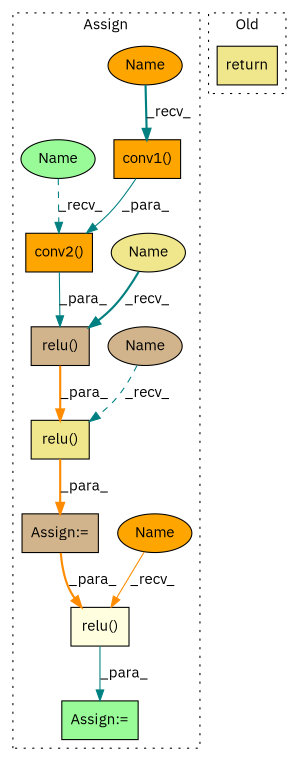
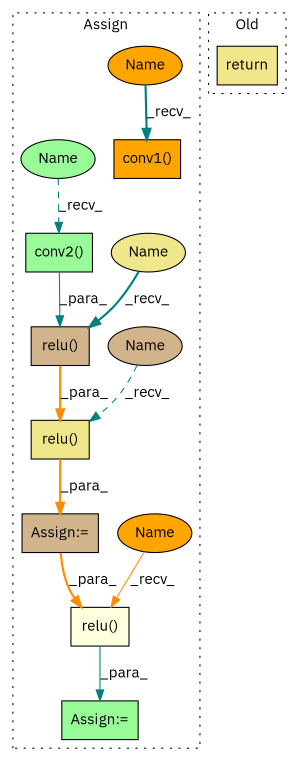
(117, 204) -> none
(59, 253) -> (59, 253)
